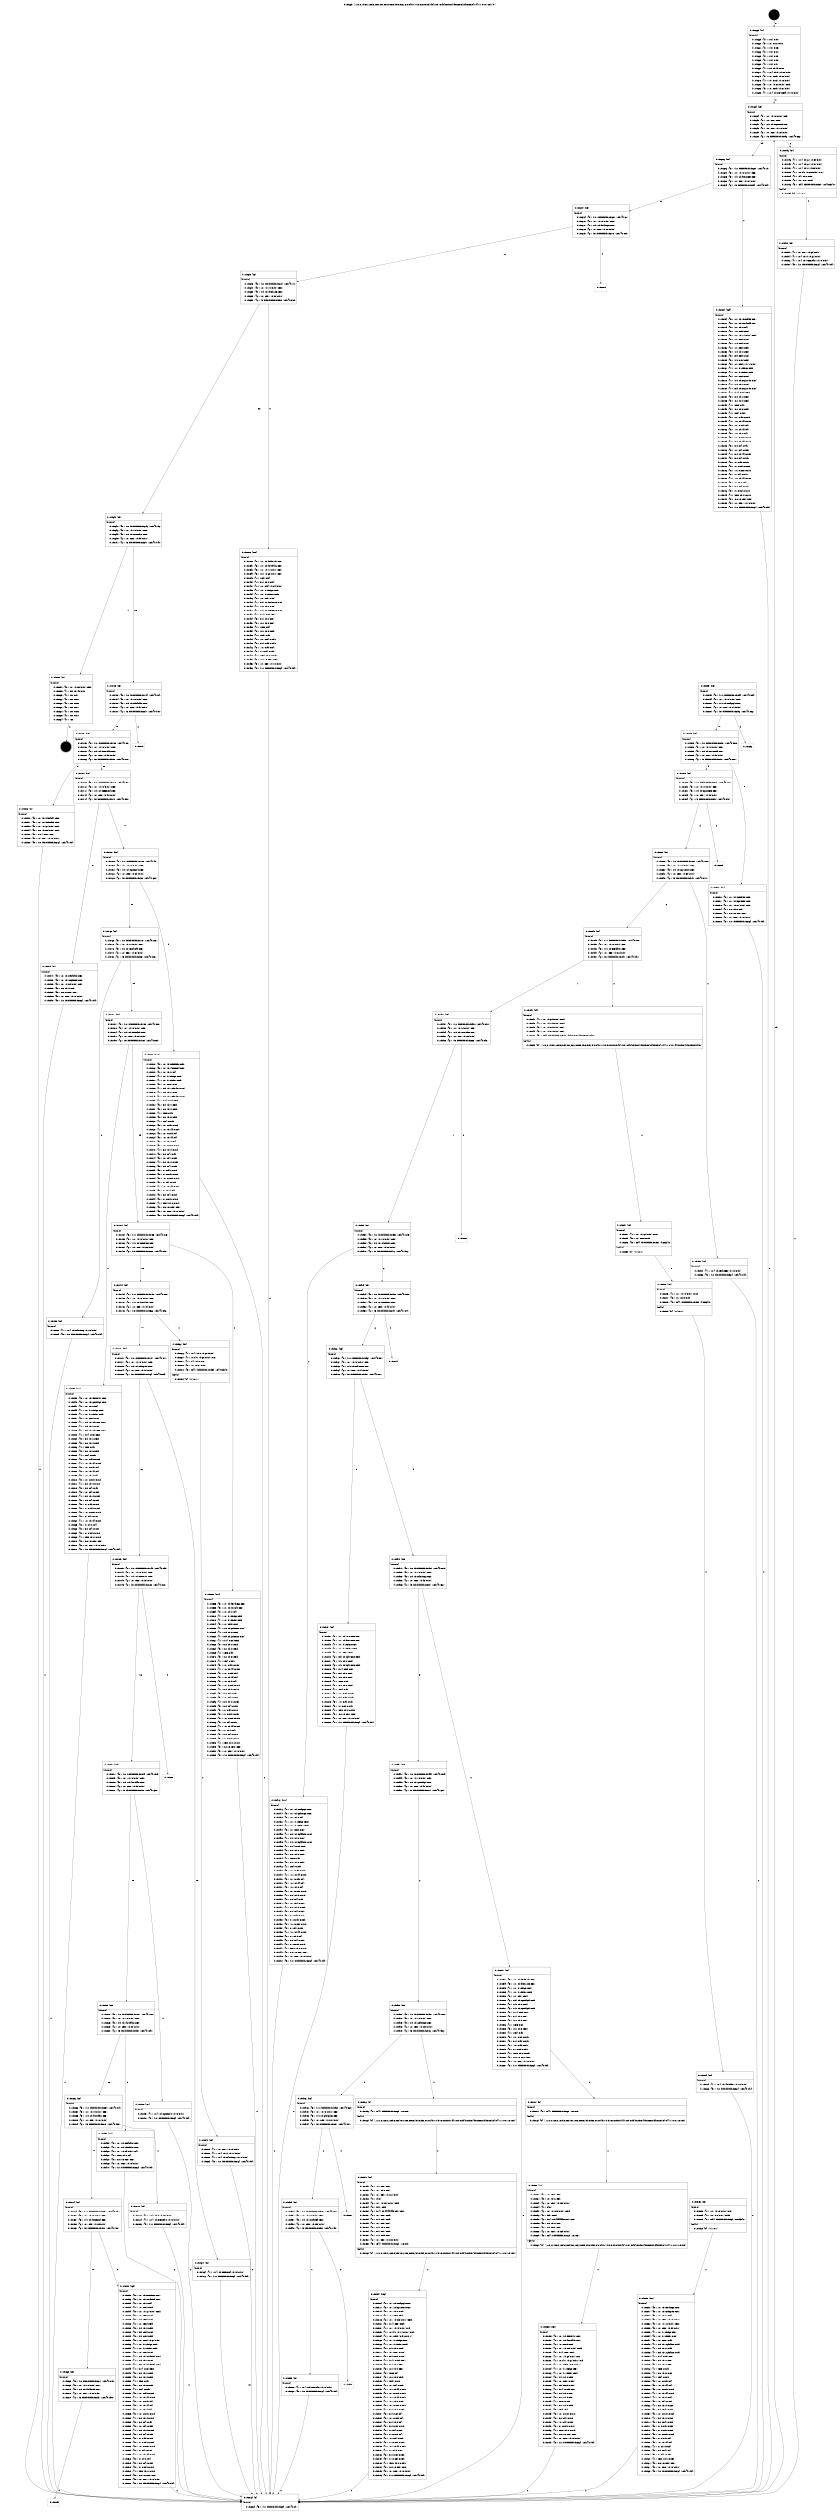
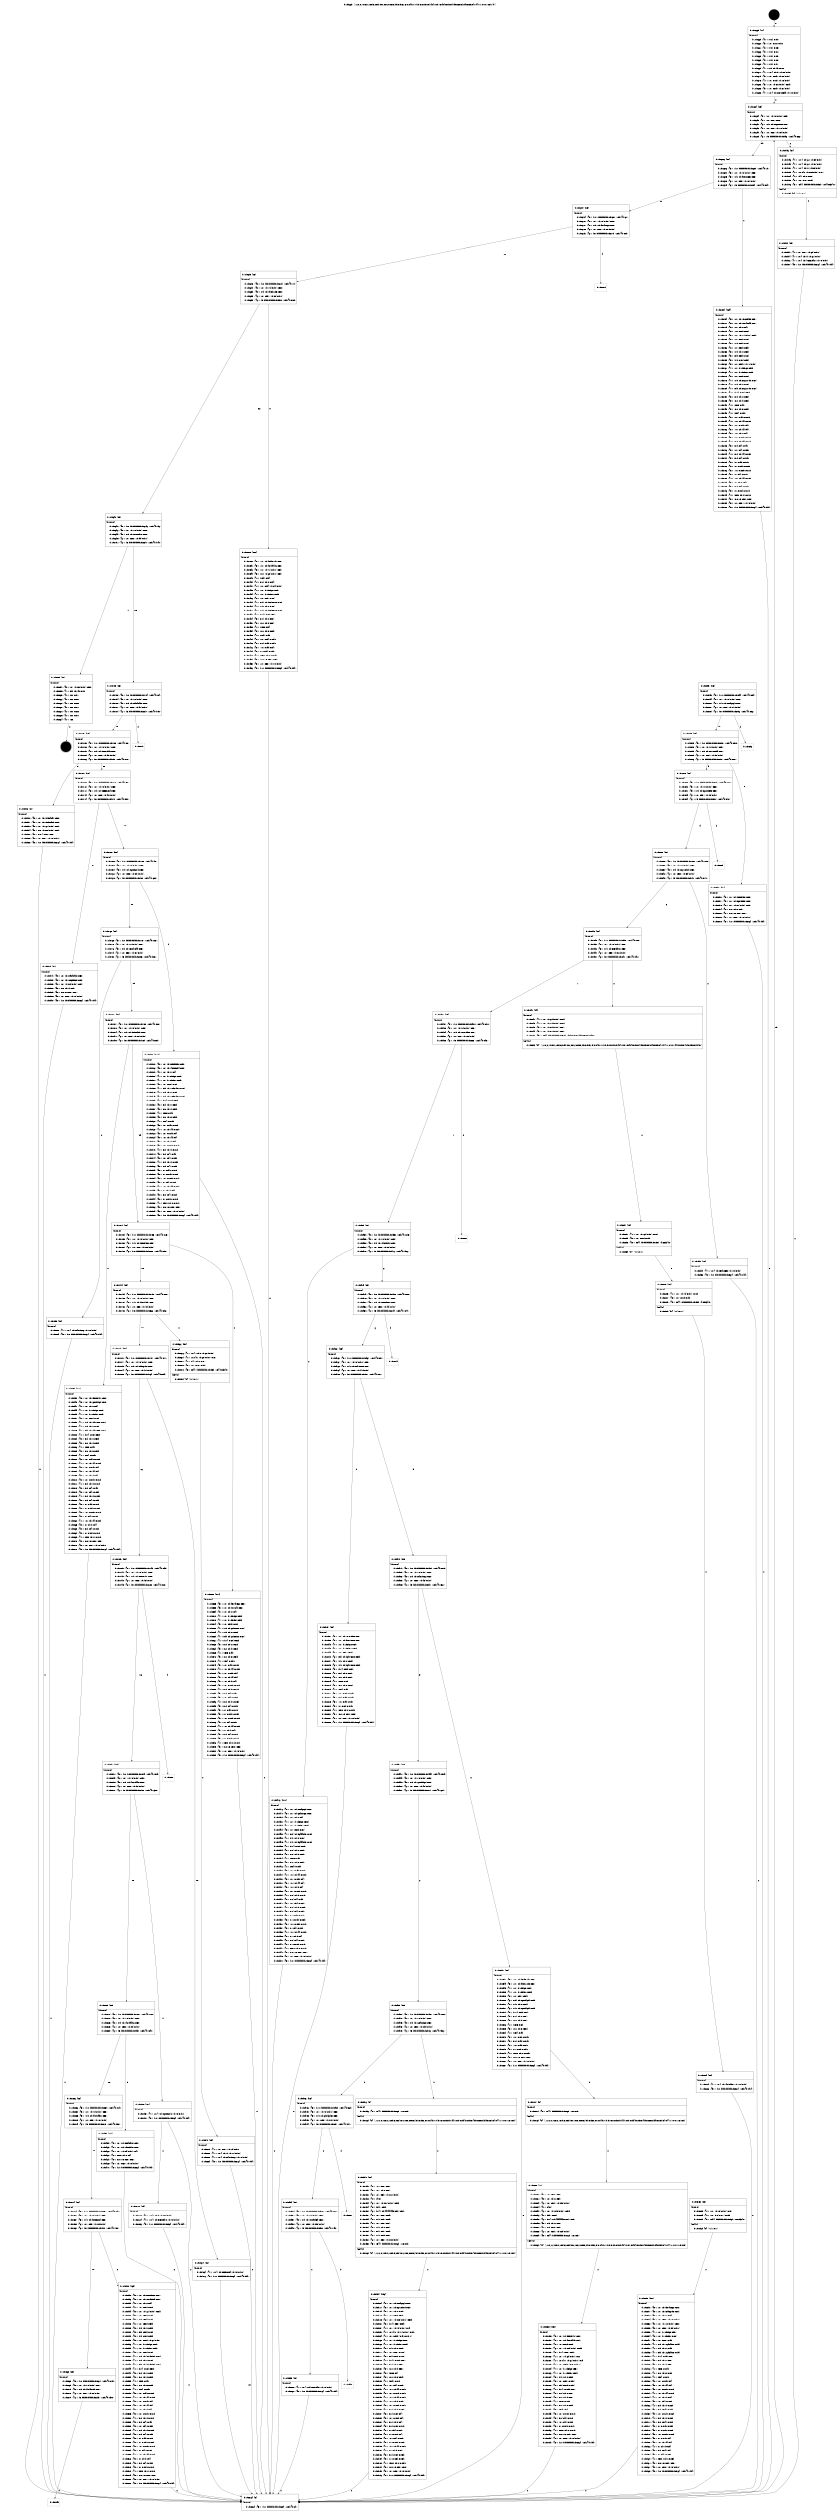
(156, 2150) -> (160, 2162)
